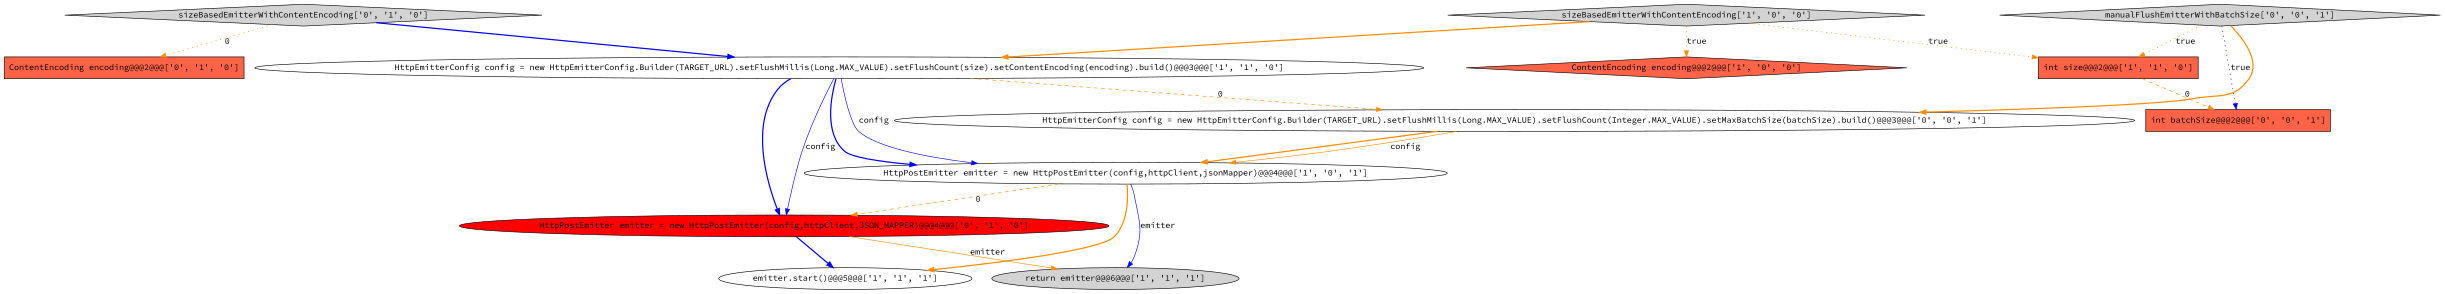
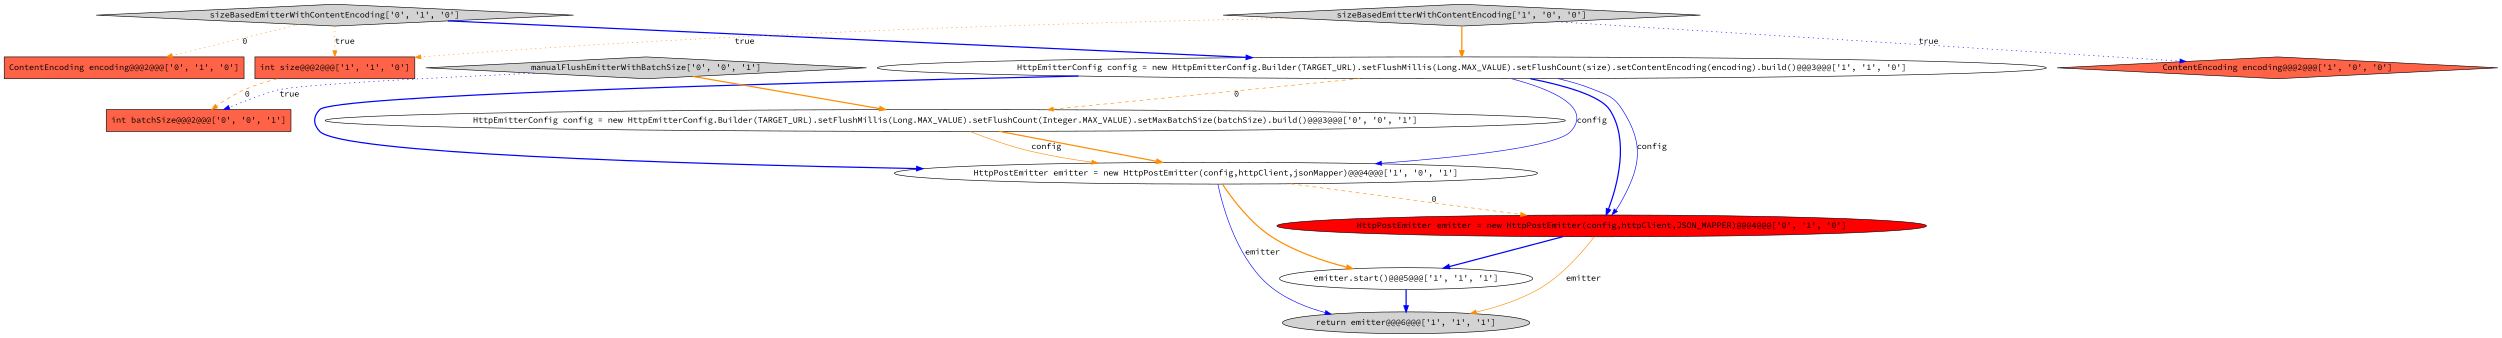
(1686, 38) -> (1868, 41)
(2173, 40) -> (335, 38)
none -> (1406, 298)
